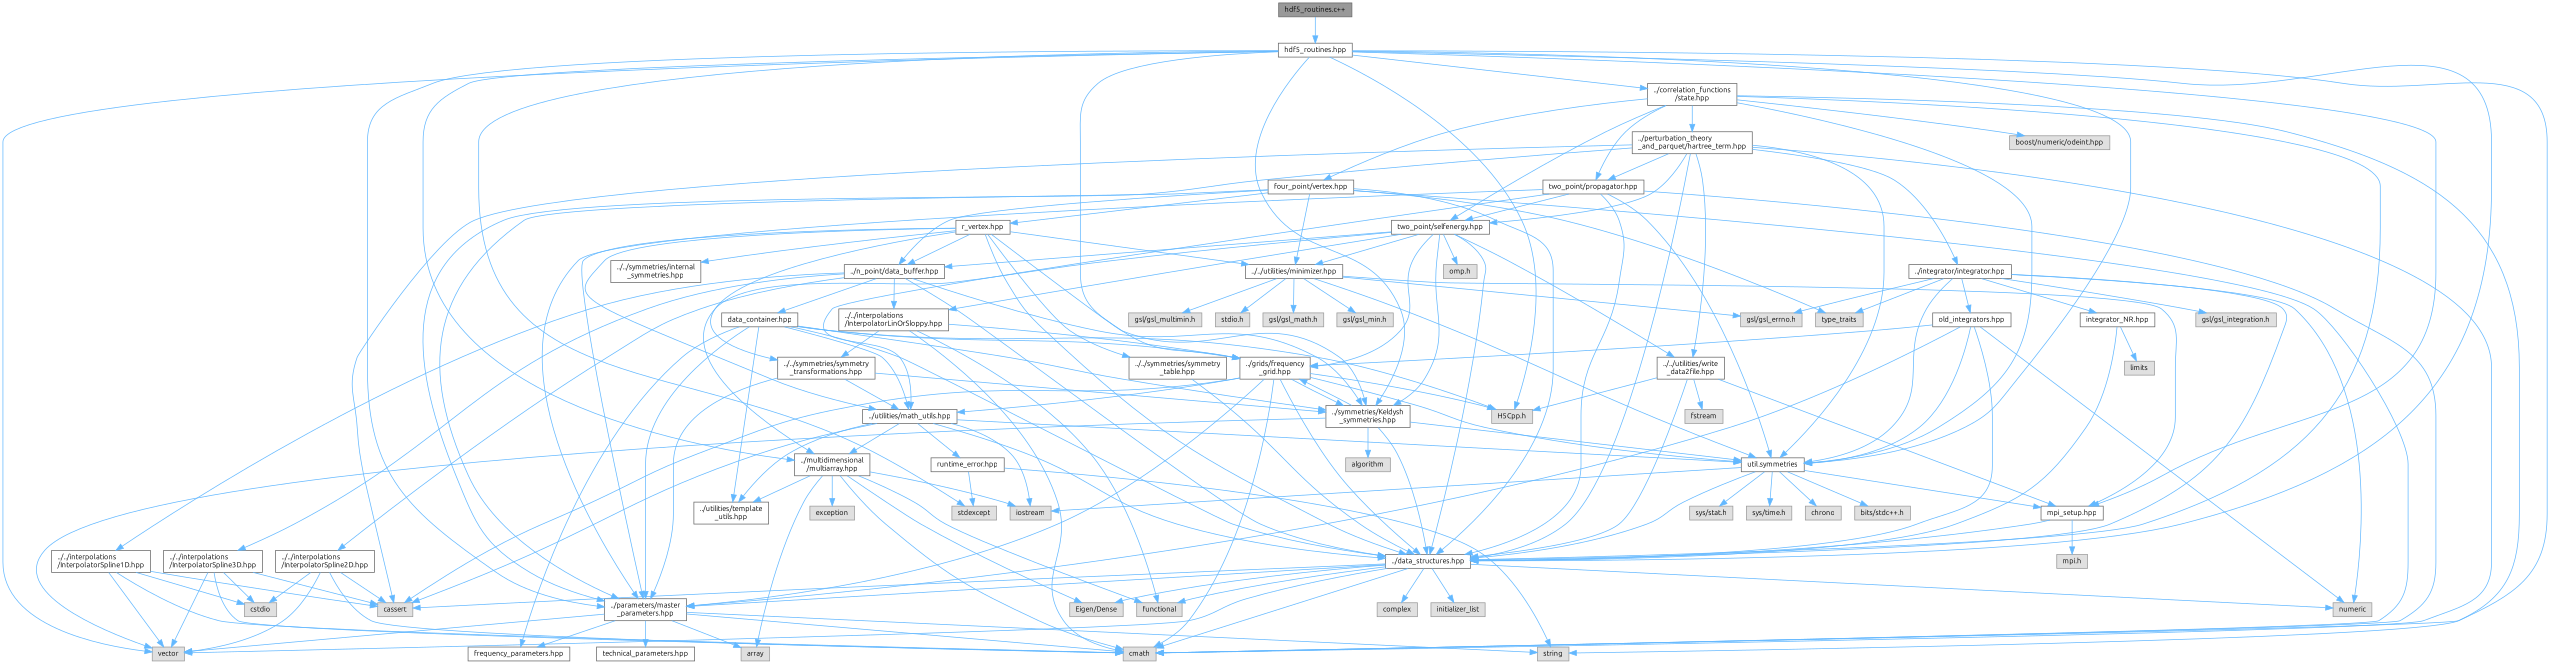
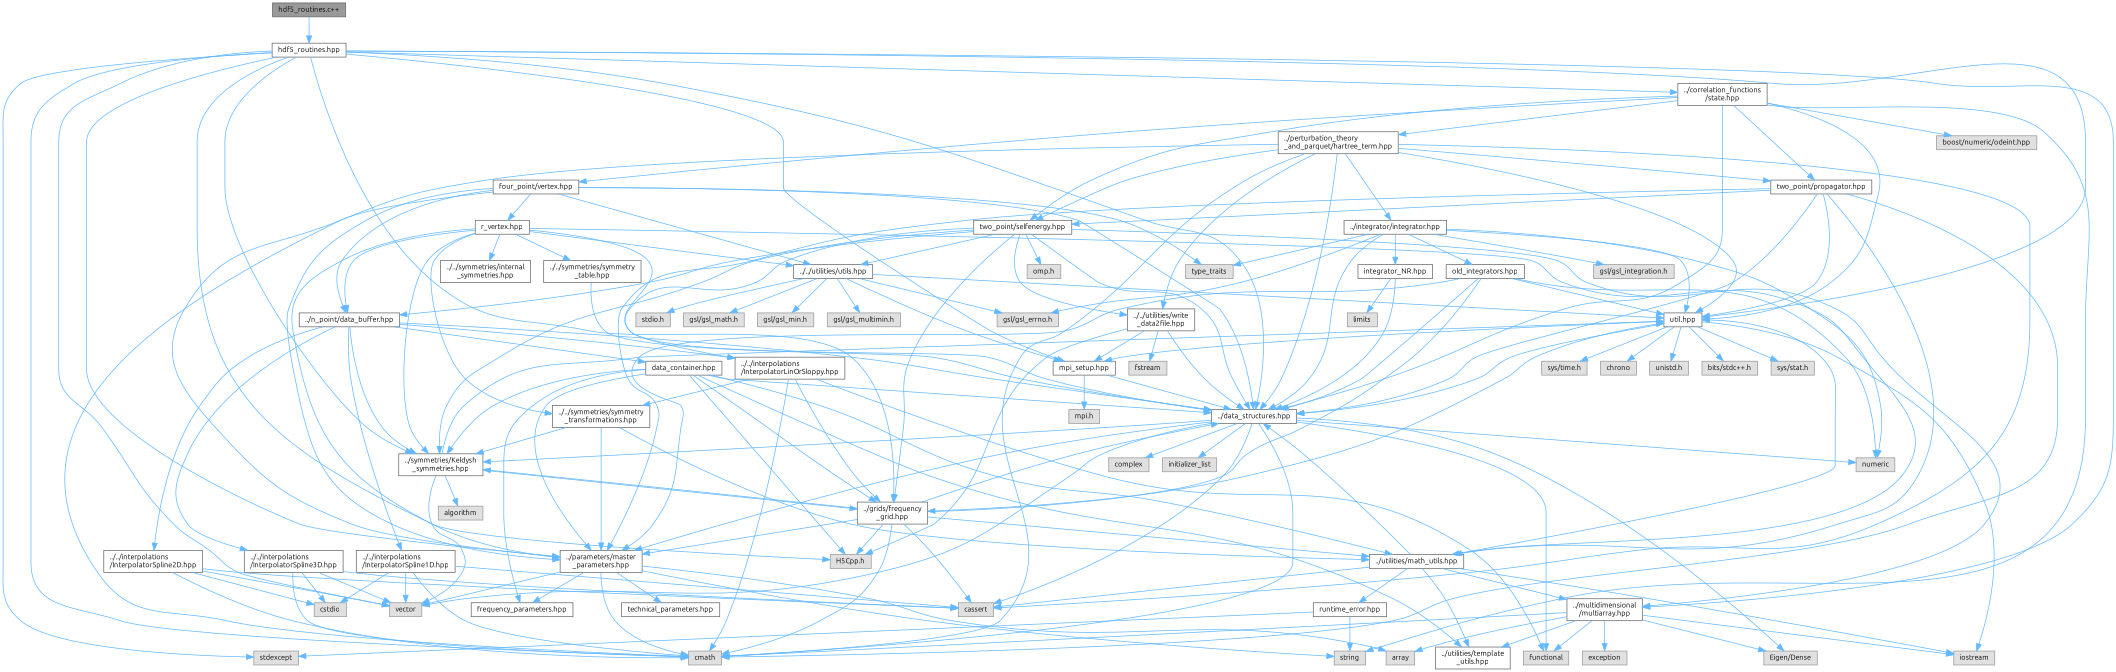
(1294, 272) -> (833, 272)
none -> (1669, 368)
(1773, 465) -> (1683, 320)
(1410, 484) -> (869, 441)
